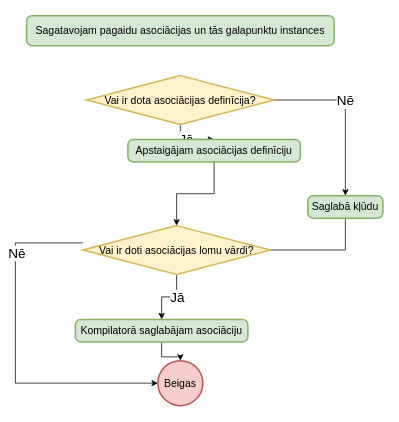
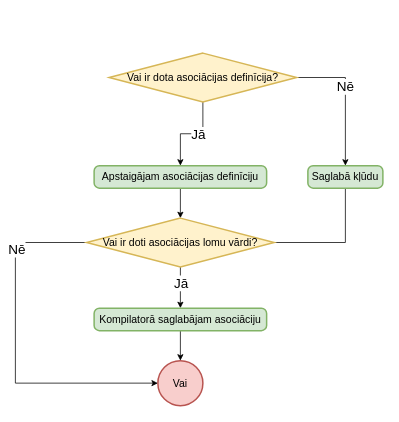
(180, 30) -> none
(180, 100) -> (203, 77)
(214, 150) -> (180, 177)
(345, 207) -> (345, 177)
(177, 250) -> (180, 242)
(162, 330) -> (180, 319)
(180, 383) -> (180, 383)
